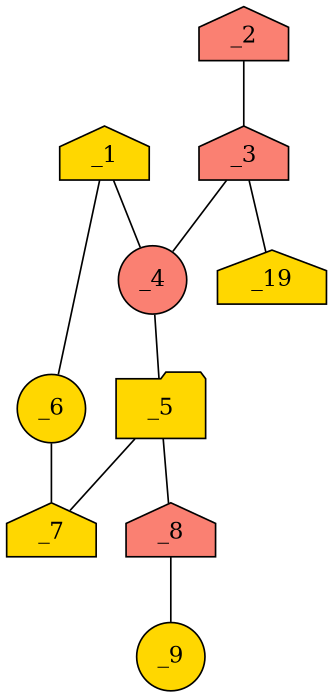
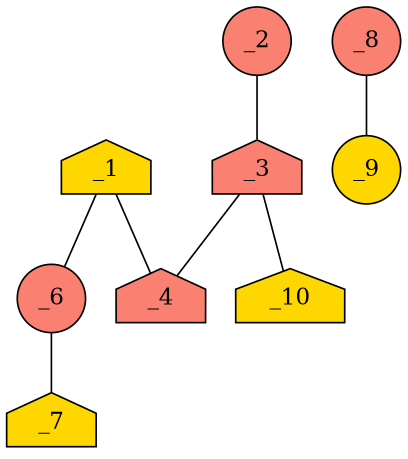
(244, 36) -> (257, 41)
(153, 280) -> (161, 298)
(272, 280) -> (290, 298)
(51, 409) -> (51, 298)
(161, 409) -> none
(171, 533) -> (366, 41)
